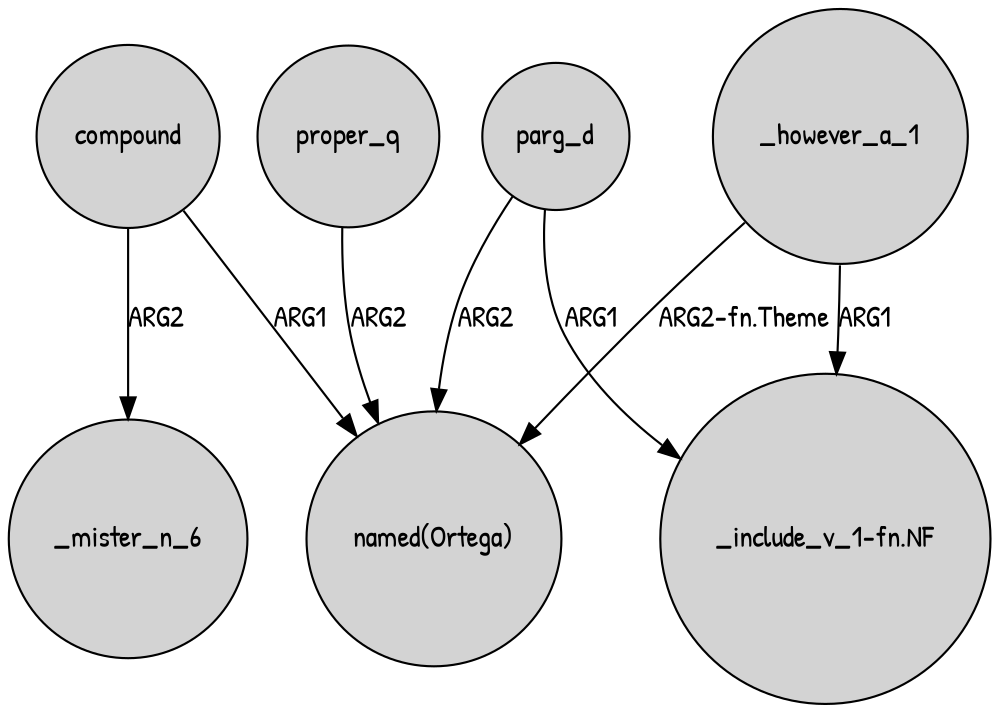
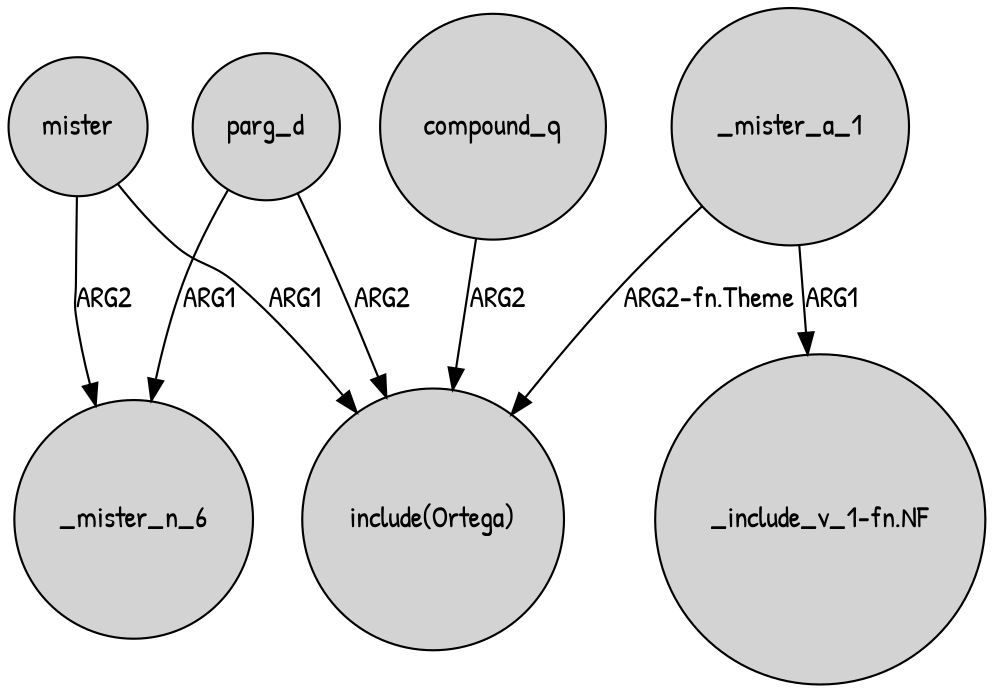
(128, 136) -> (78, 127)
(348, 136) -> (493, 127)
(840, 136) -> (790, 127)
(569, 344) -> (184, 281)
(434, 539) -> (433, 519)
